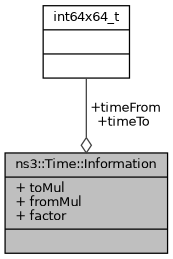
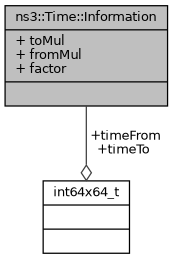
(86, 108) -> (86, 135)
